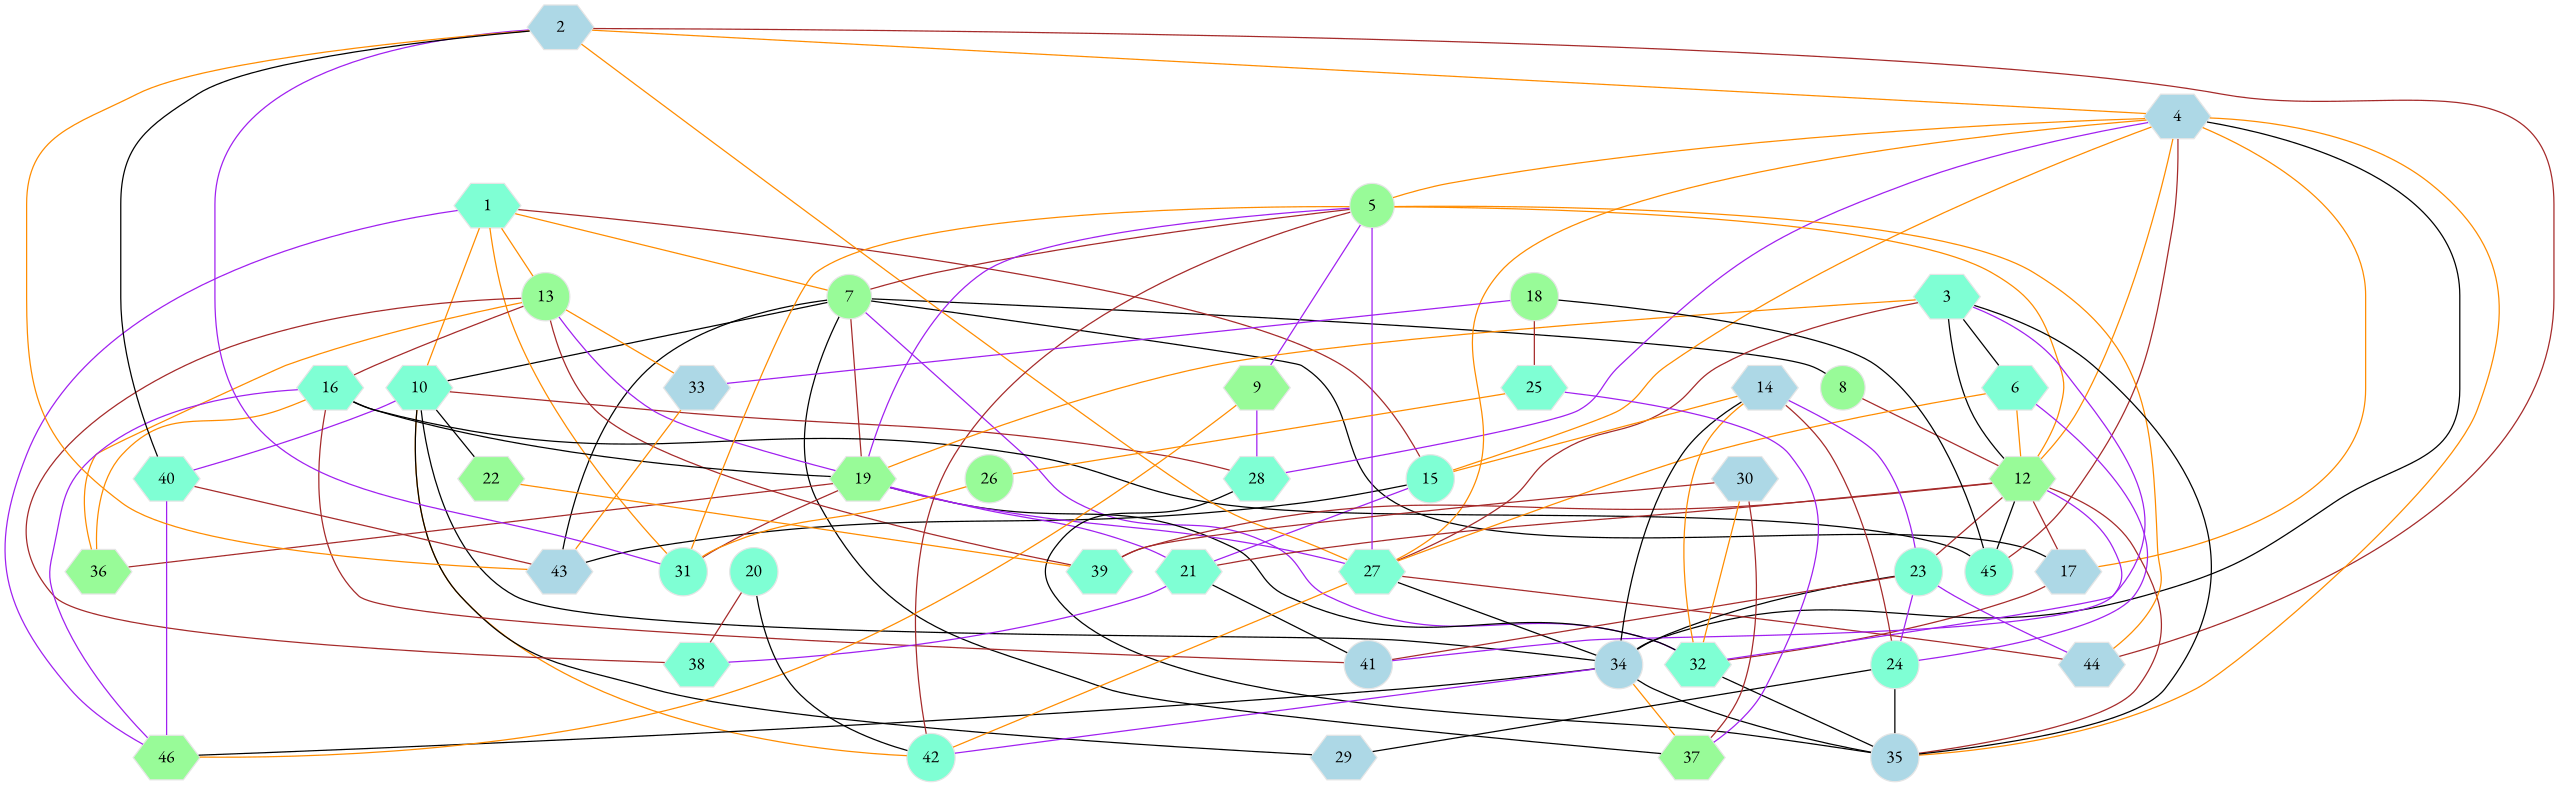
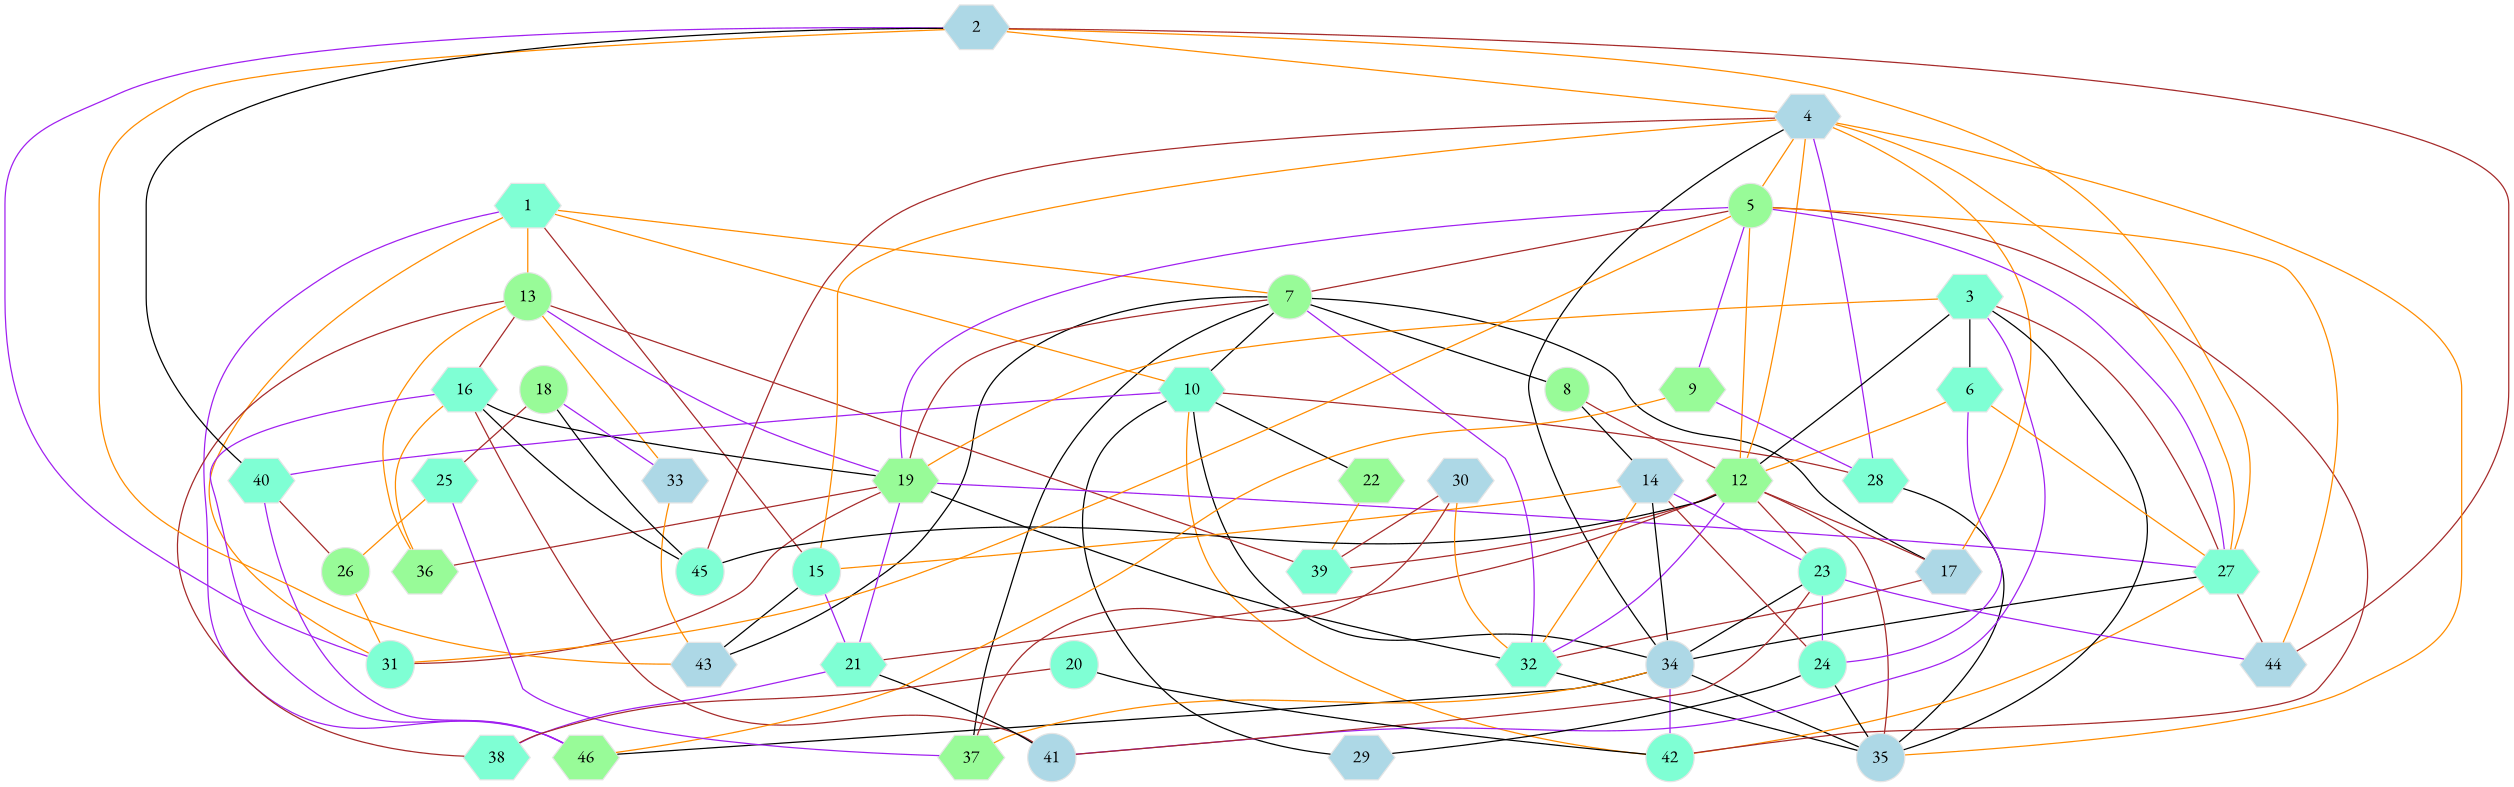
none -> (1615, 441)
(363, 525) -> (304, 527)
